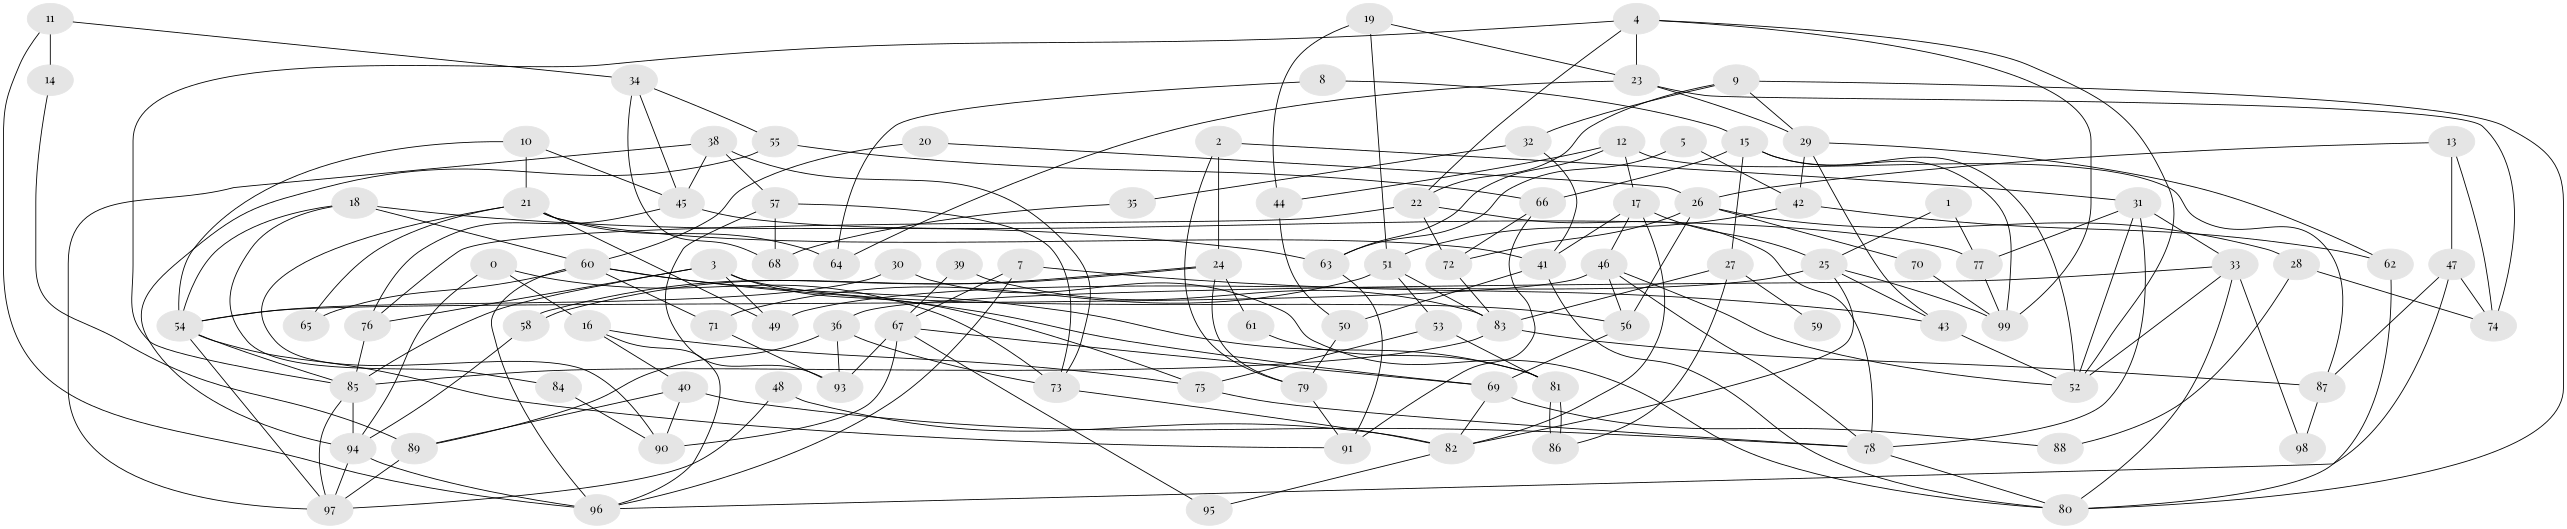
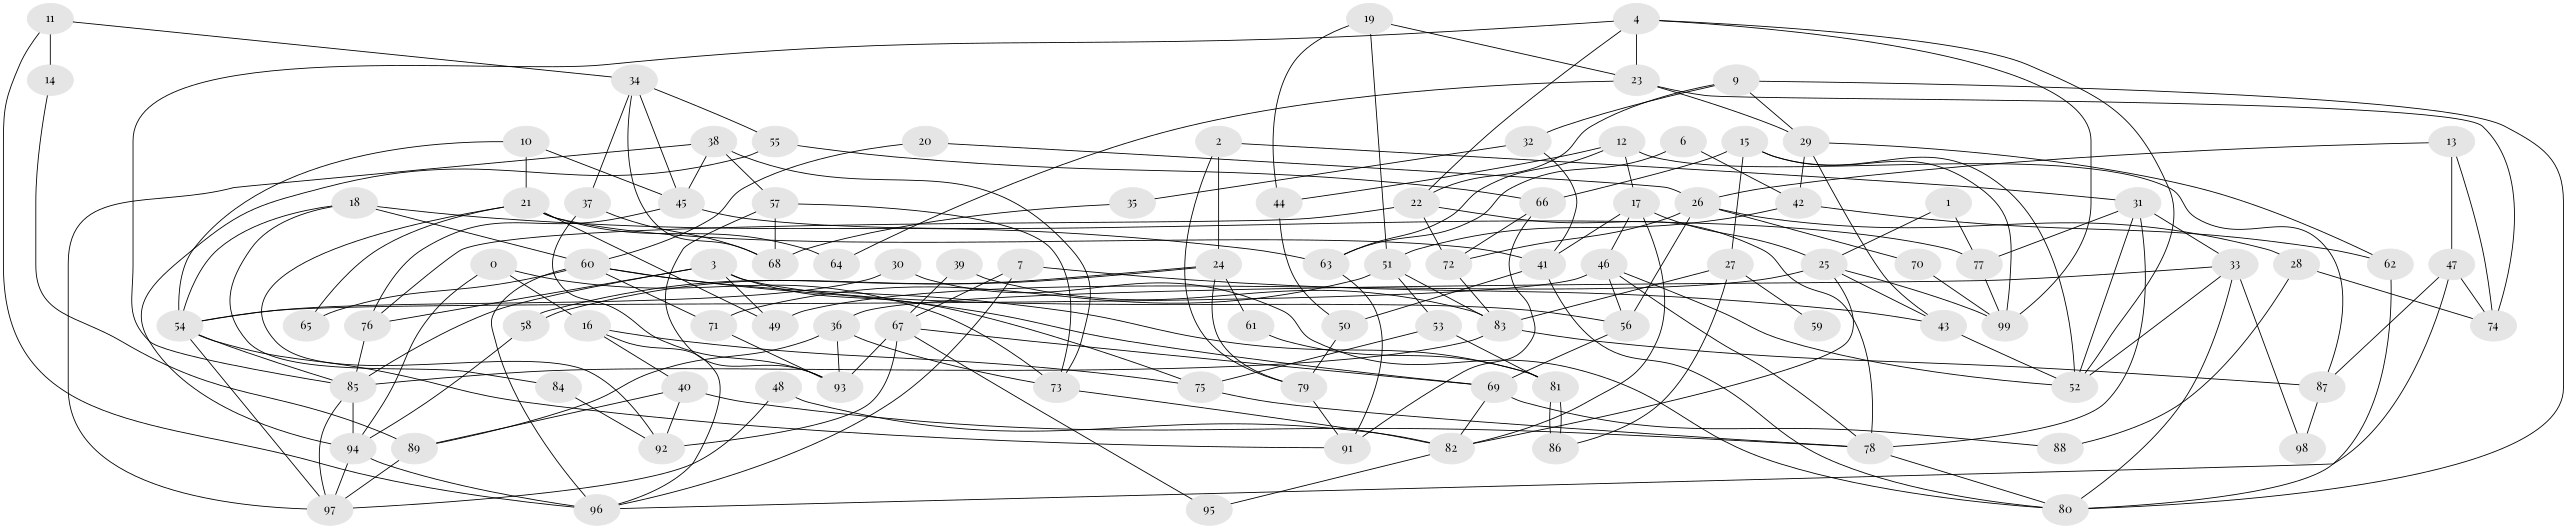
(1323, 80) -> none
(1683, 142) -> (1683, 142)
none -> (588, 203)
(662, 449) -> (662, 449)
